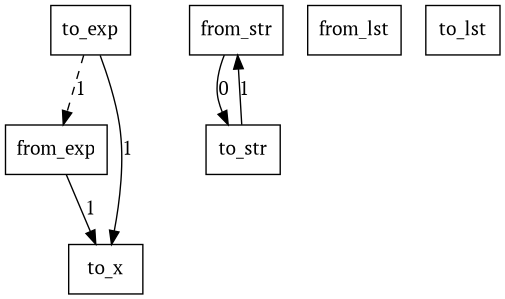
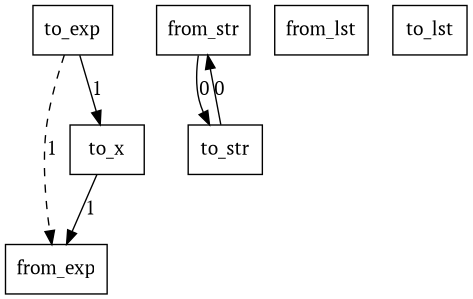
(245, 90) -> (220, 90)
(78, 203) -> (84, 203)
